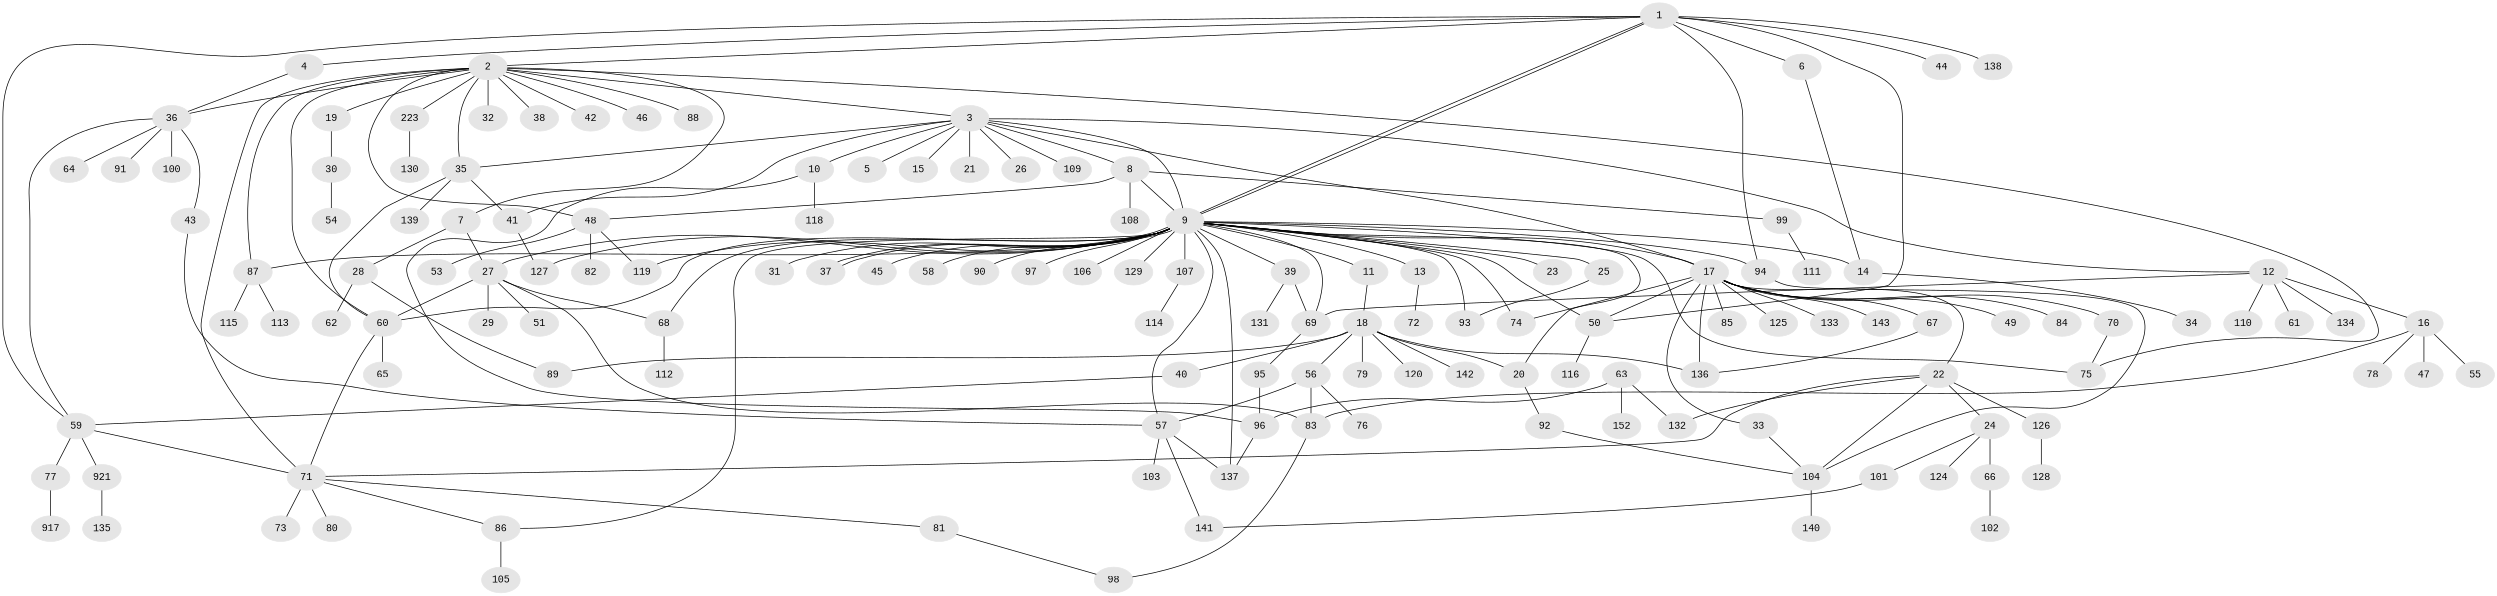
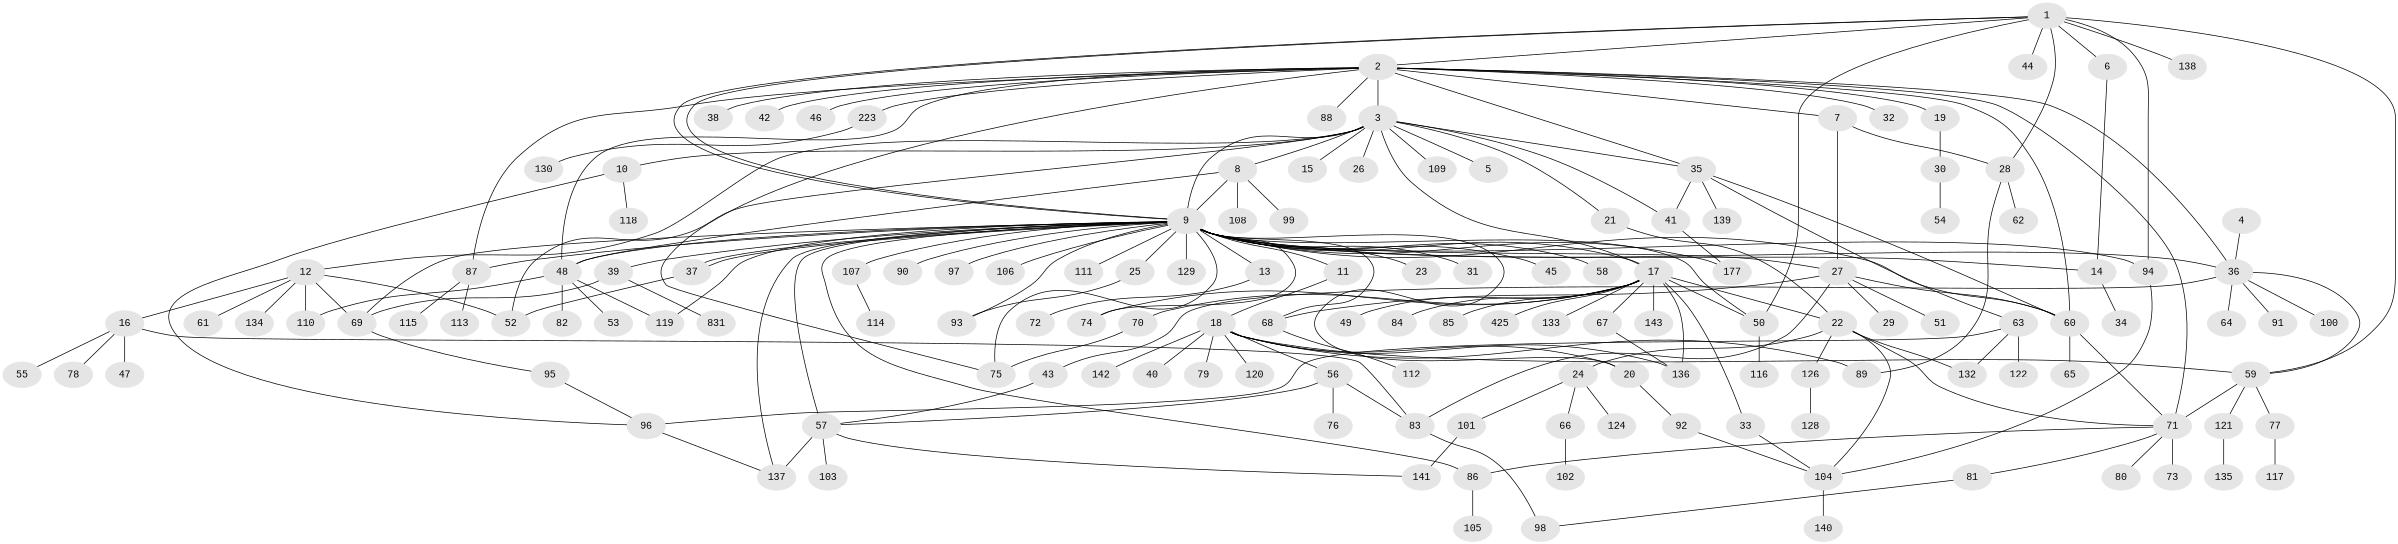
(981, 33) -> (2048, 97)
none -> (871, 231)
none -> (1818, 235)
(1797, 246) -> (1135, 247)
none -> (1736, 251)
none -> (1886, 253)
(539, 272) -> (1732, 272)
none -> (437, 292)
none -> (511, 323)
(1260, 323) -> (716, 323)
(1778, 323) -> (1500, 323)
(576, 403) -> (1730, 361)
(1622, 426) -> (2019, 375)
(102, 477) -> (2224, 426)
(51, 529) -> (2275, 477)
